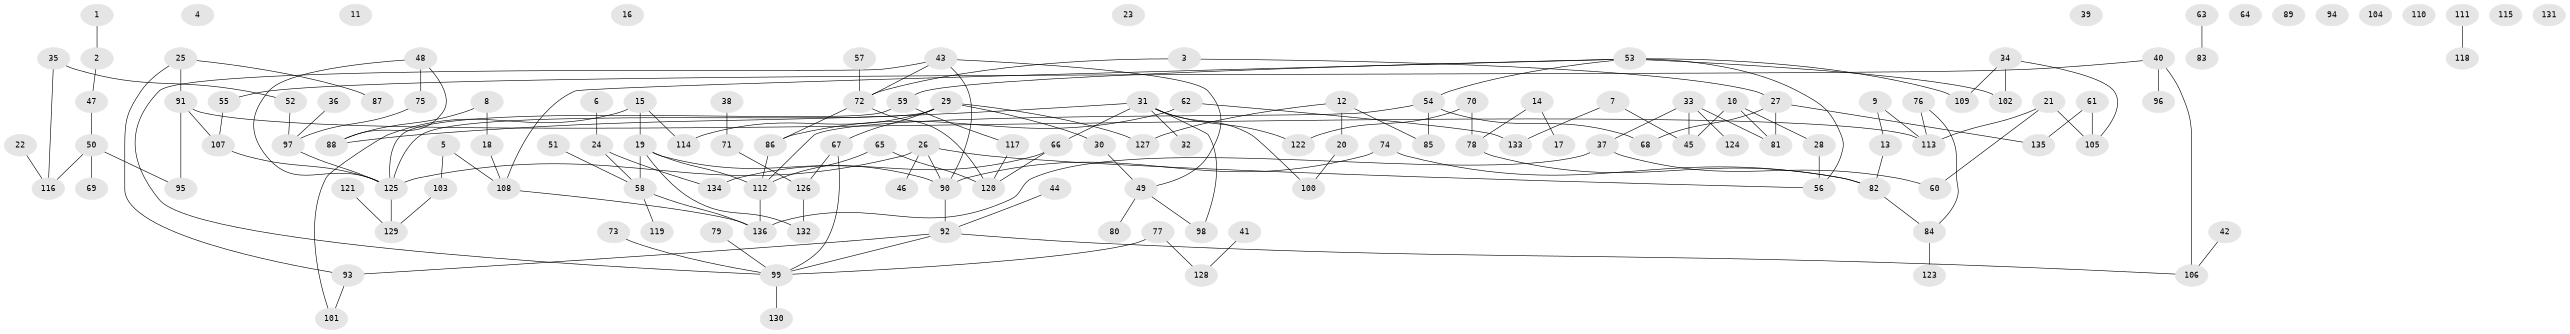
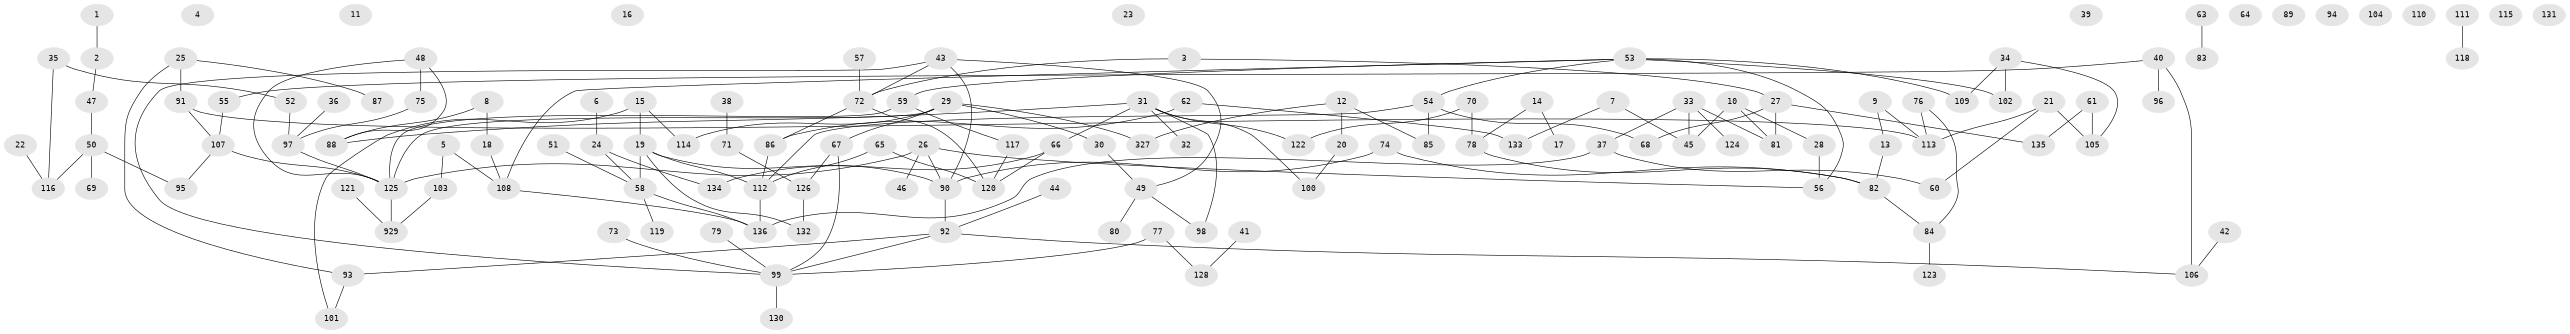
(181, 145) -> (200, 167)
(1143, 145) -> (1143, 145)
(391, 232) -> (391, 232)
